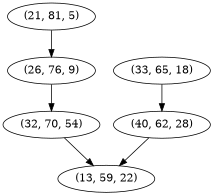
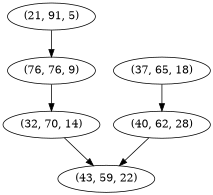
(51, 17) -> (51, 17)
(51, 71) -> (51, 71)
(162, 71) -> (162, 71)
(51, 125) -> (51, 125)
(106, 179) -> (106, 179)
